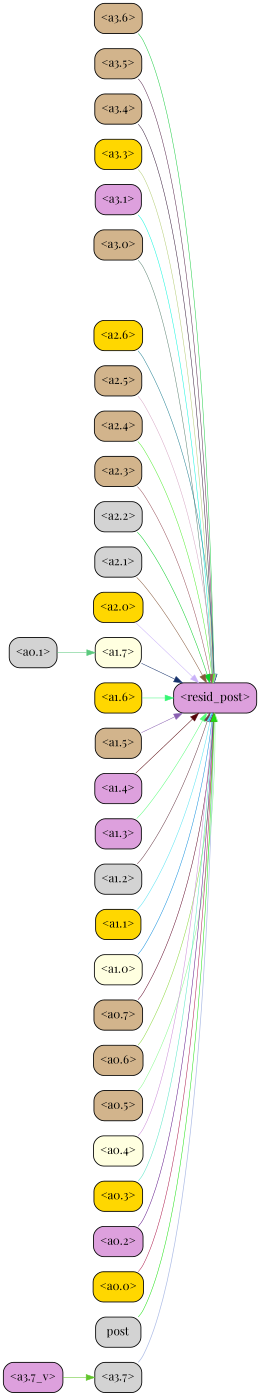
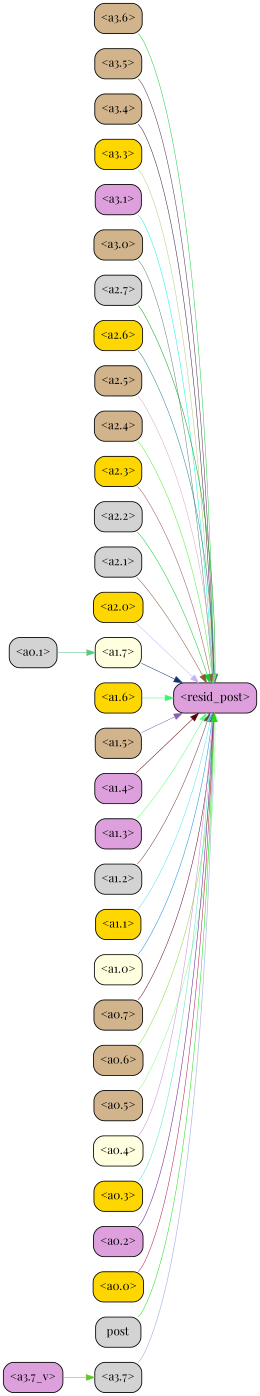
none -> (118, 290)
(118, 471) -> (118, 471)
